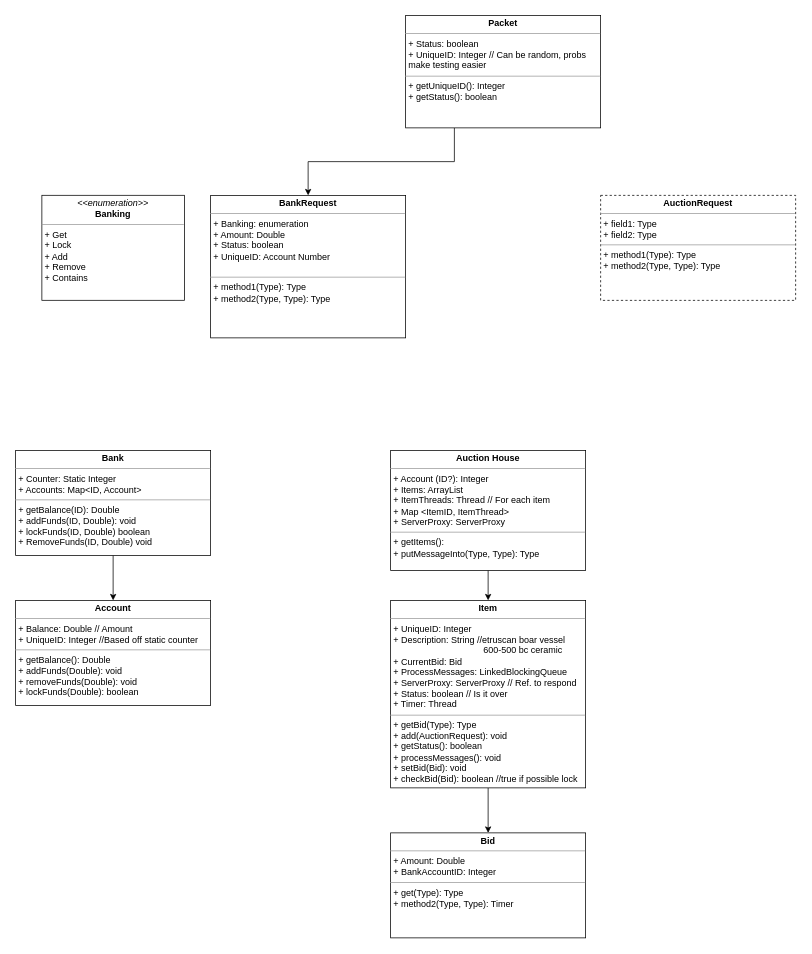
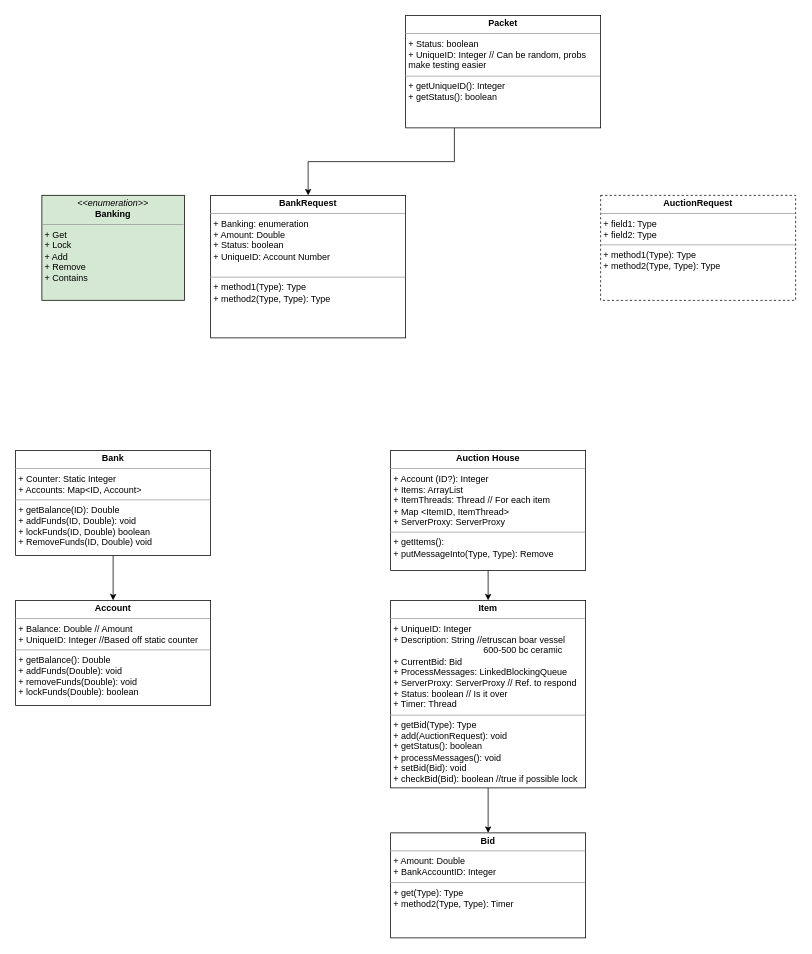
(113, 248) -> (113, 248)
(477, 494) -> (477, 494)
